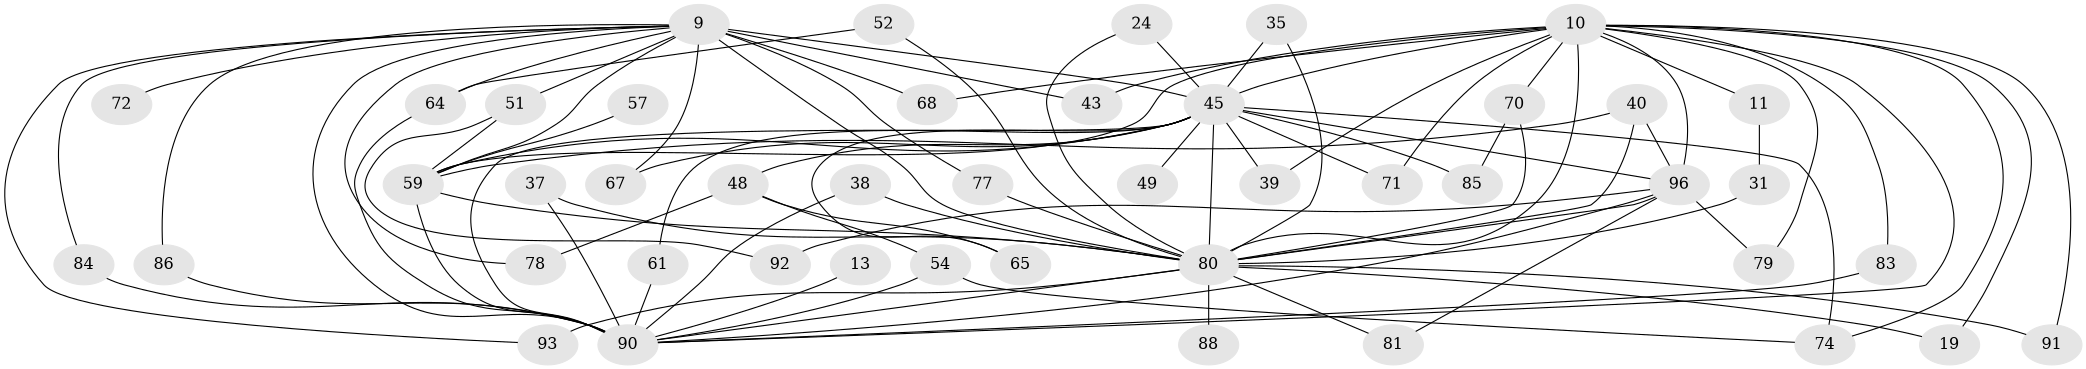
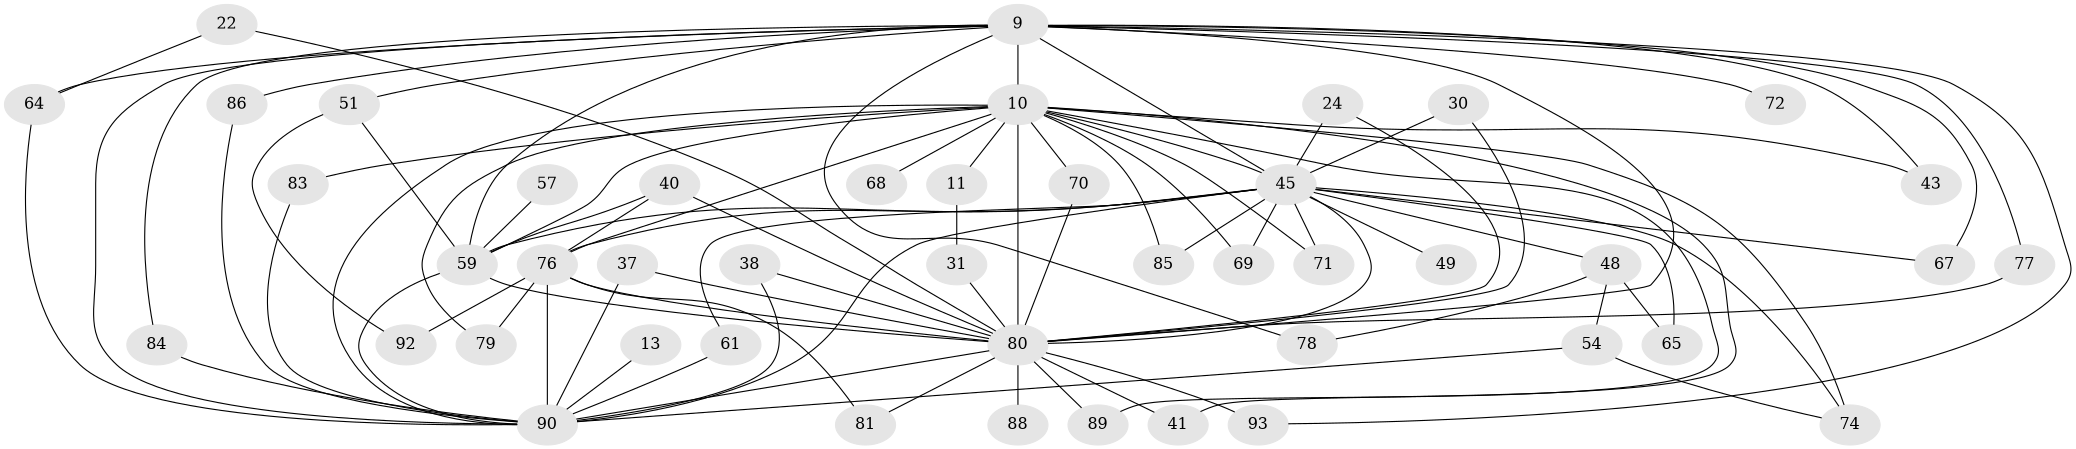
(884, 24) -> (227, 24)
(1277, 24) -> (1458, 105)
(815, 61) -> (1018, 65)
(1493, 145) -> (1119, 165)
(1270, 185) -> (1244, 265)
(1679, 185) -> (547, 265)
(1950, 345) -> (1098, 425)
(2052, 345) -> (1178, 425)
